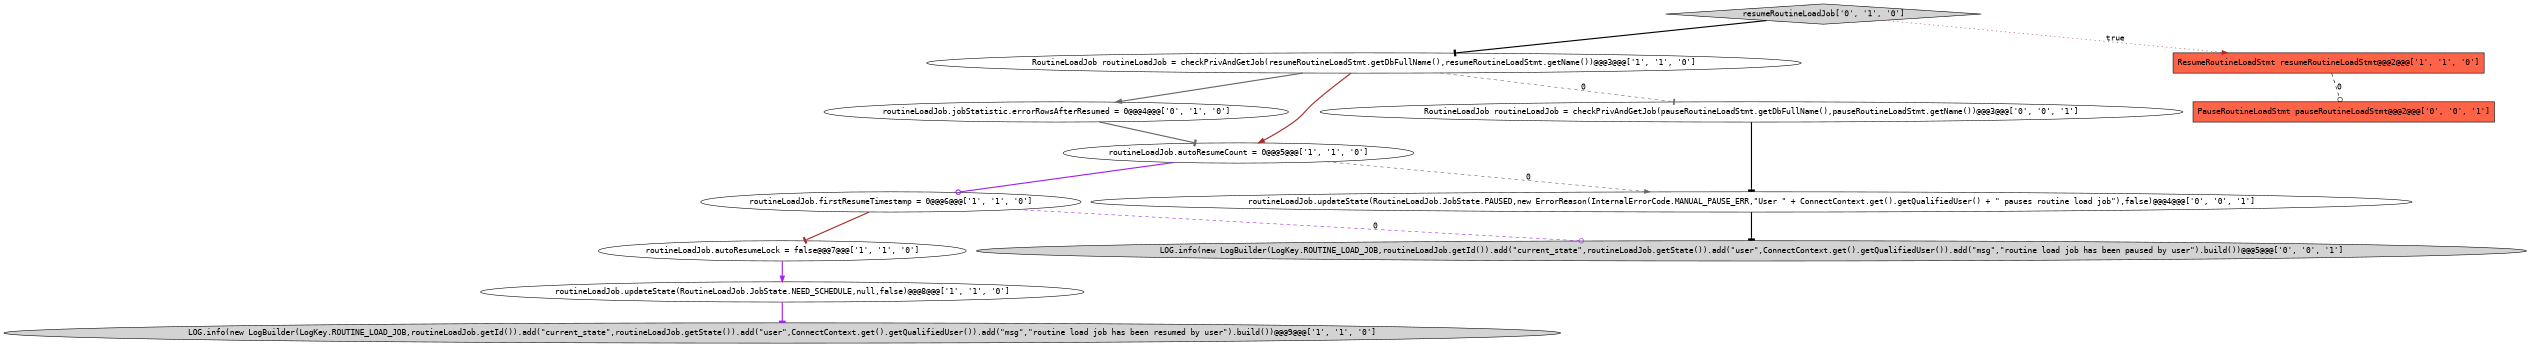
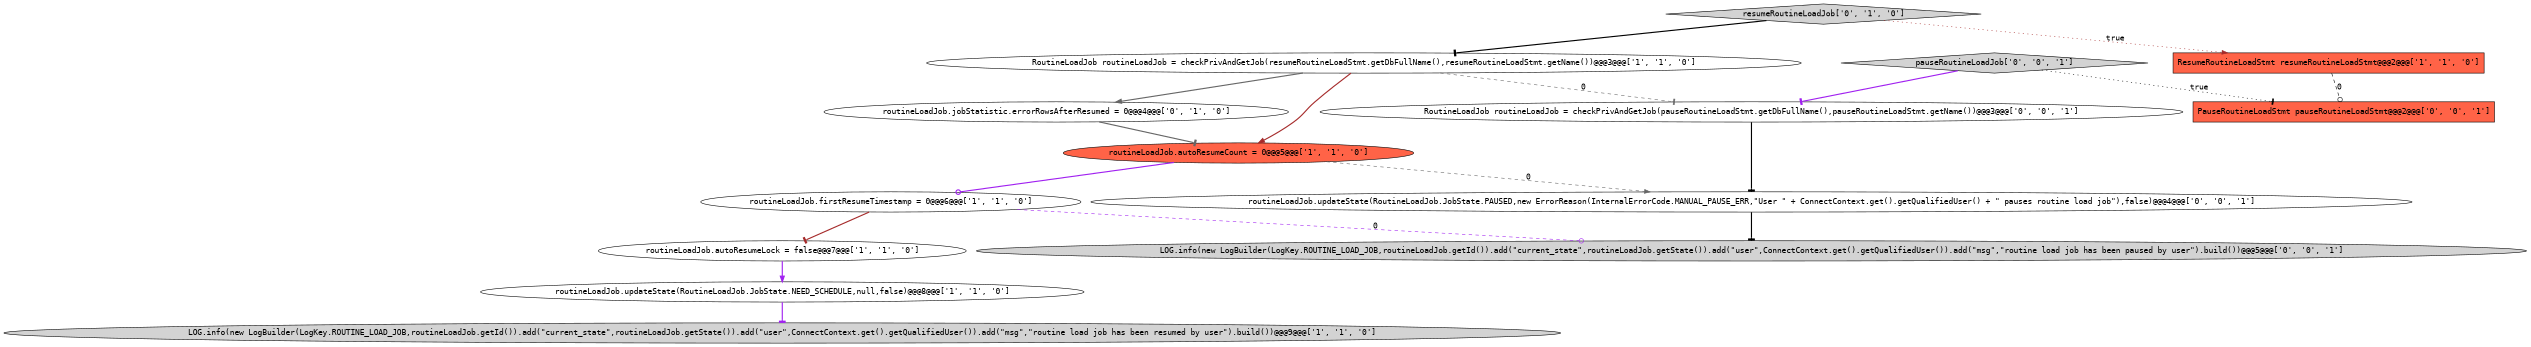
none -> (1994, 63)
(1238, 153) -> (1238, 153)
